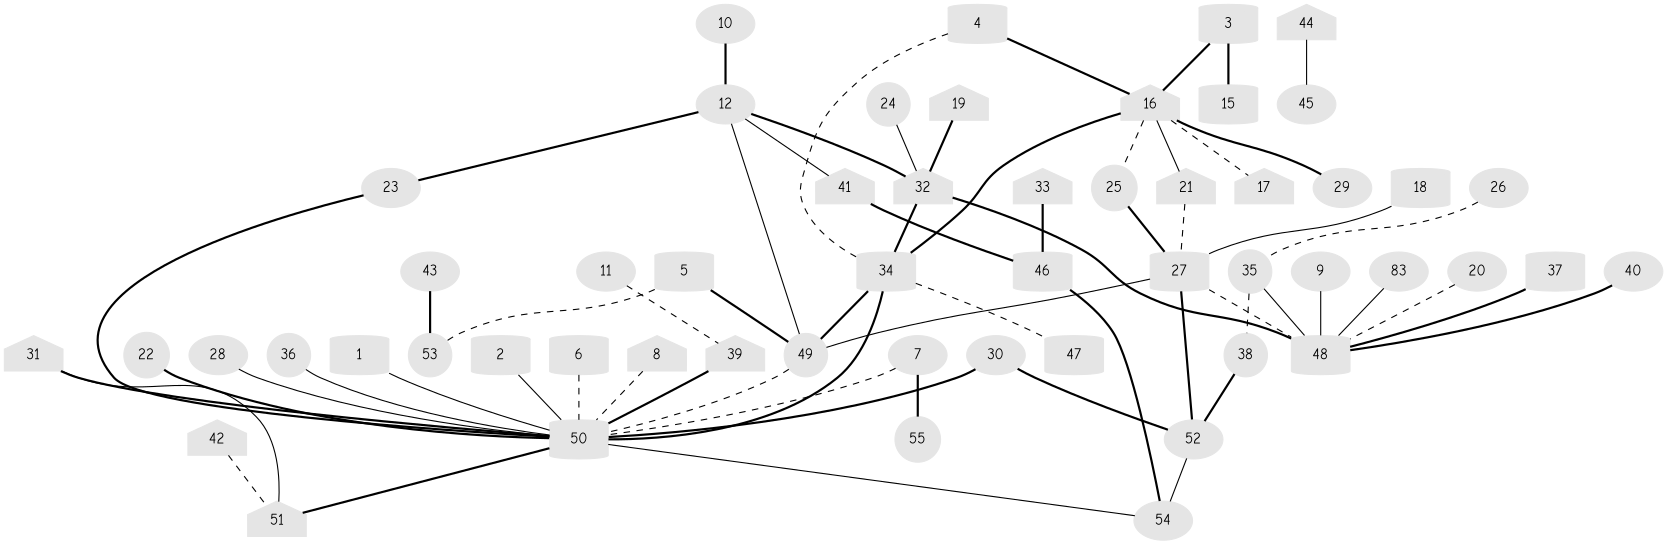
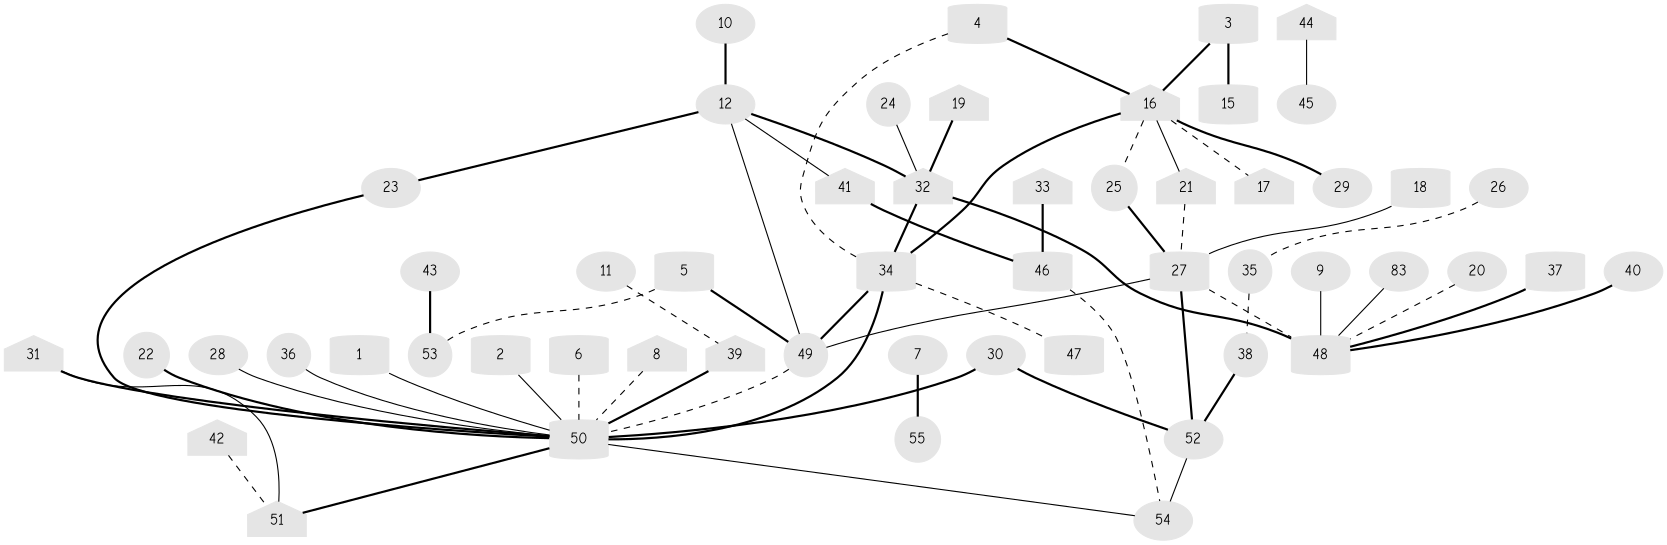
(1284, 312) -> none
(1133, 386) -> (1133, 386)
(754, 410) -> none
